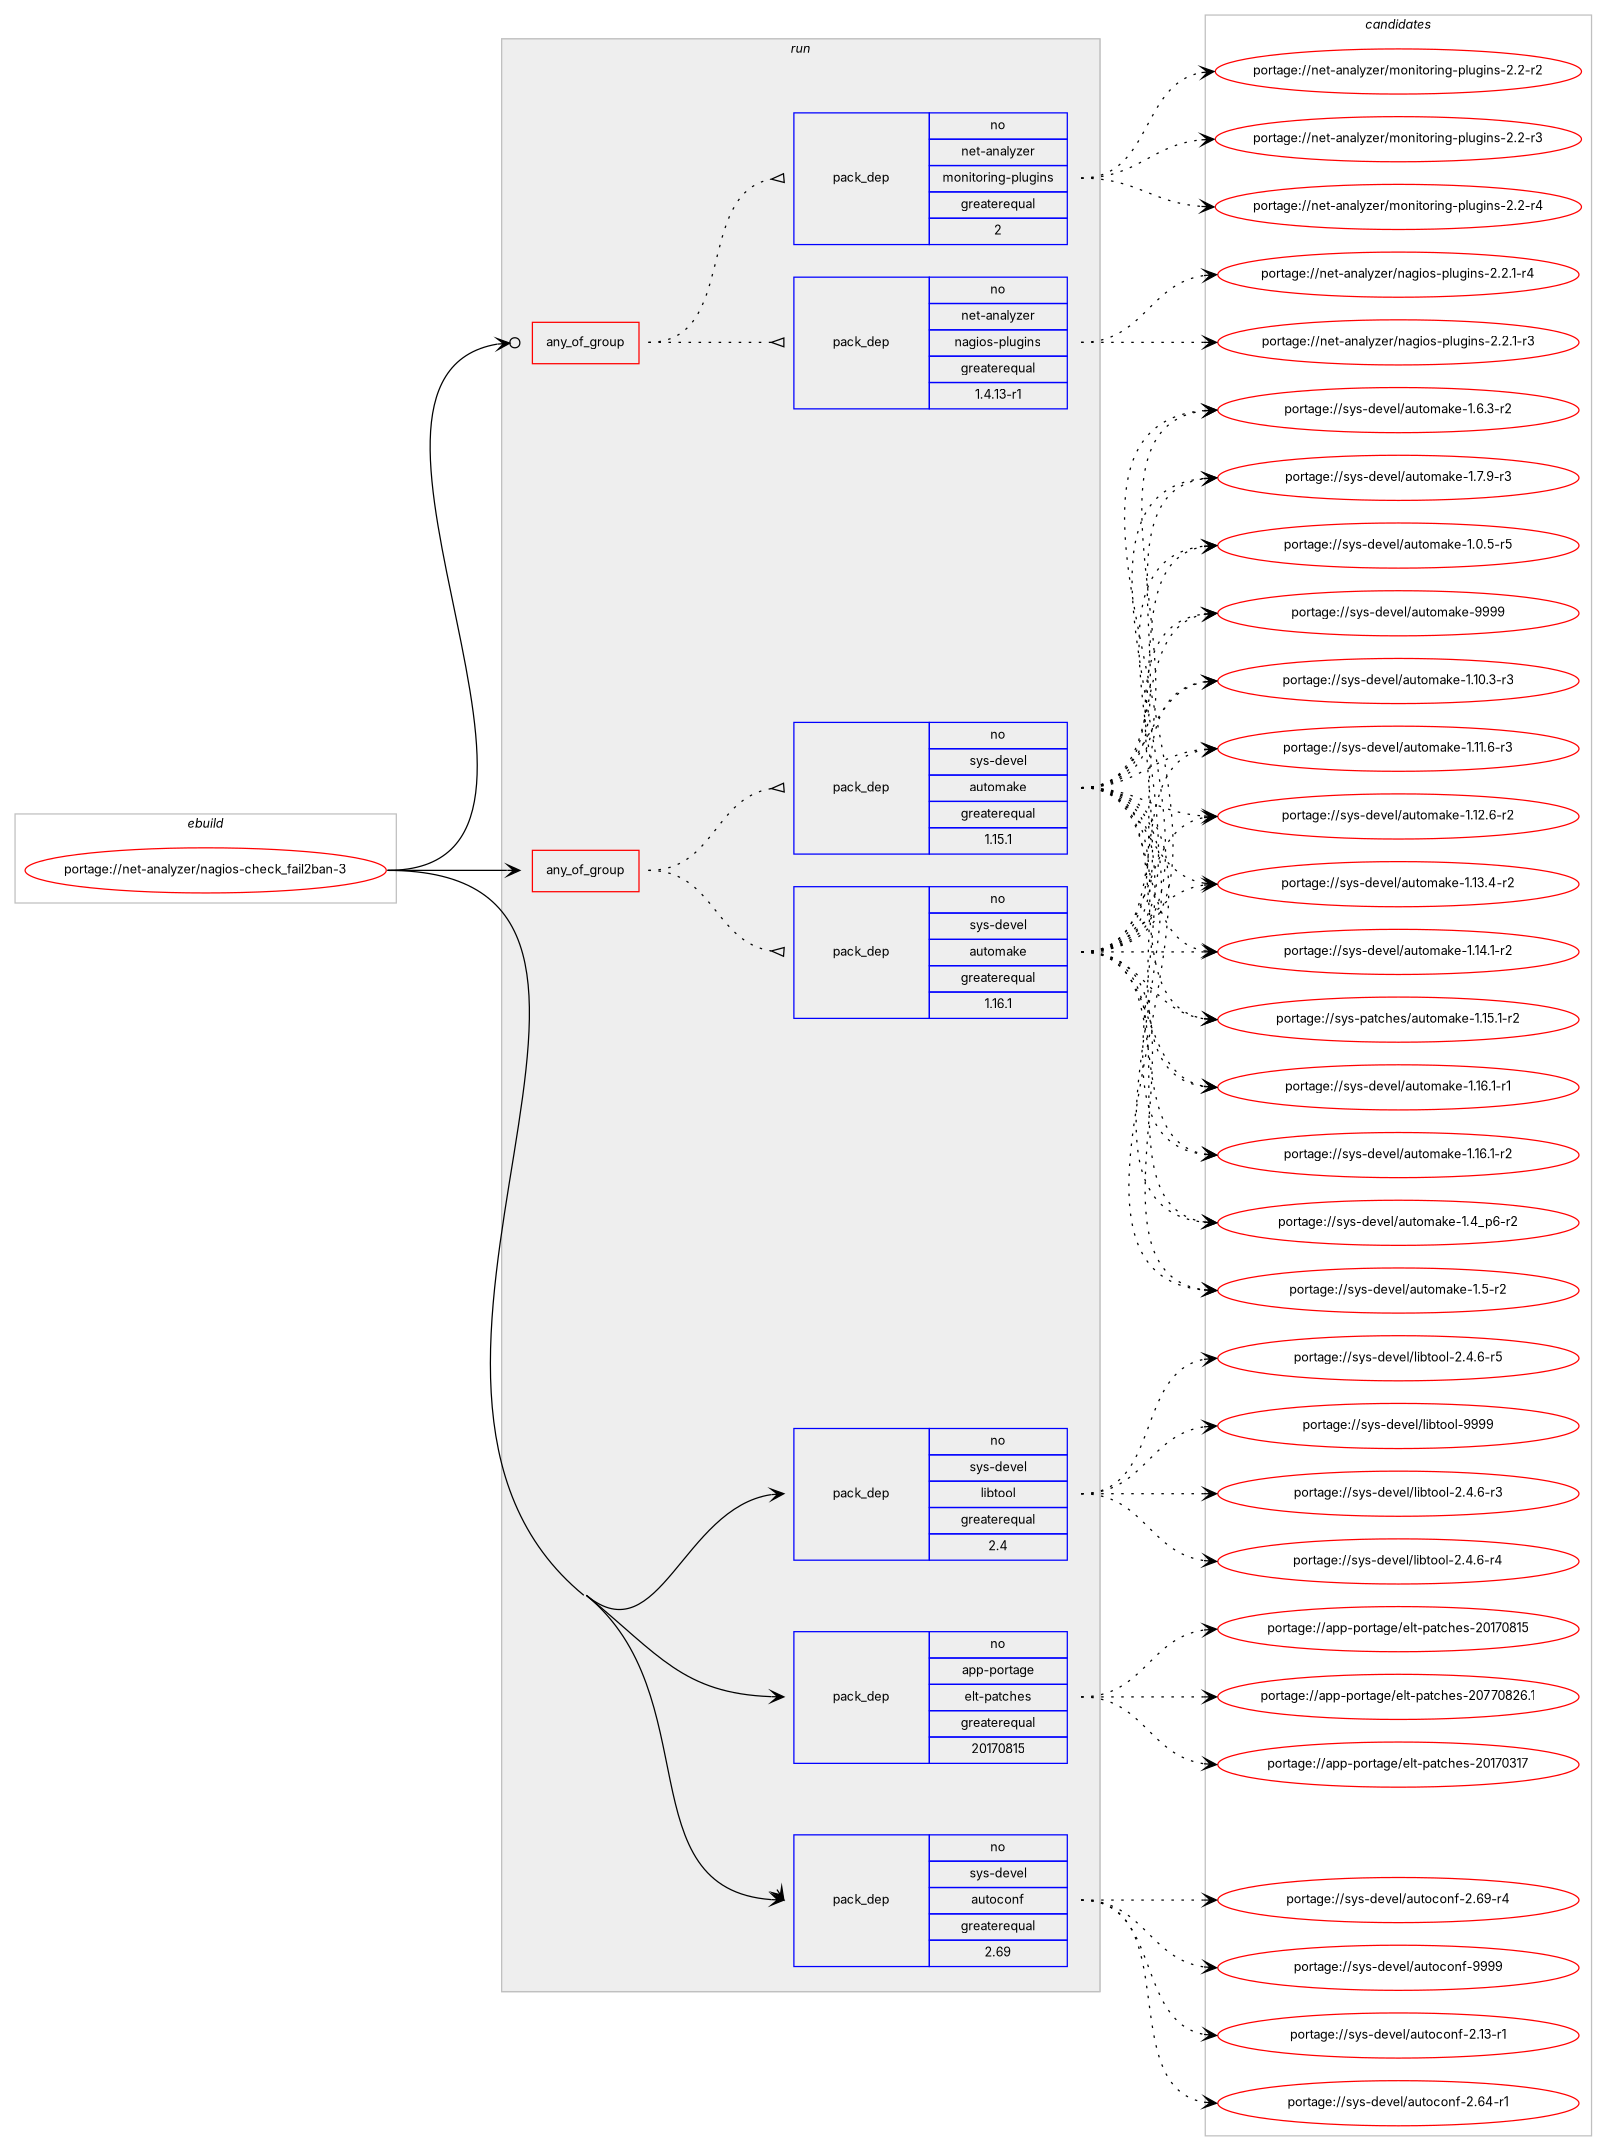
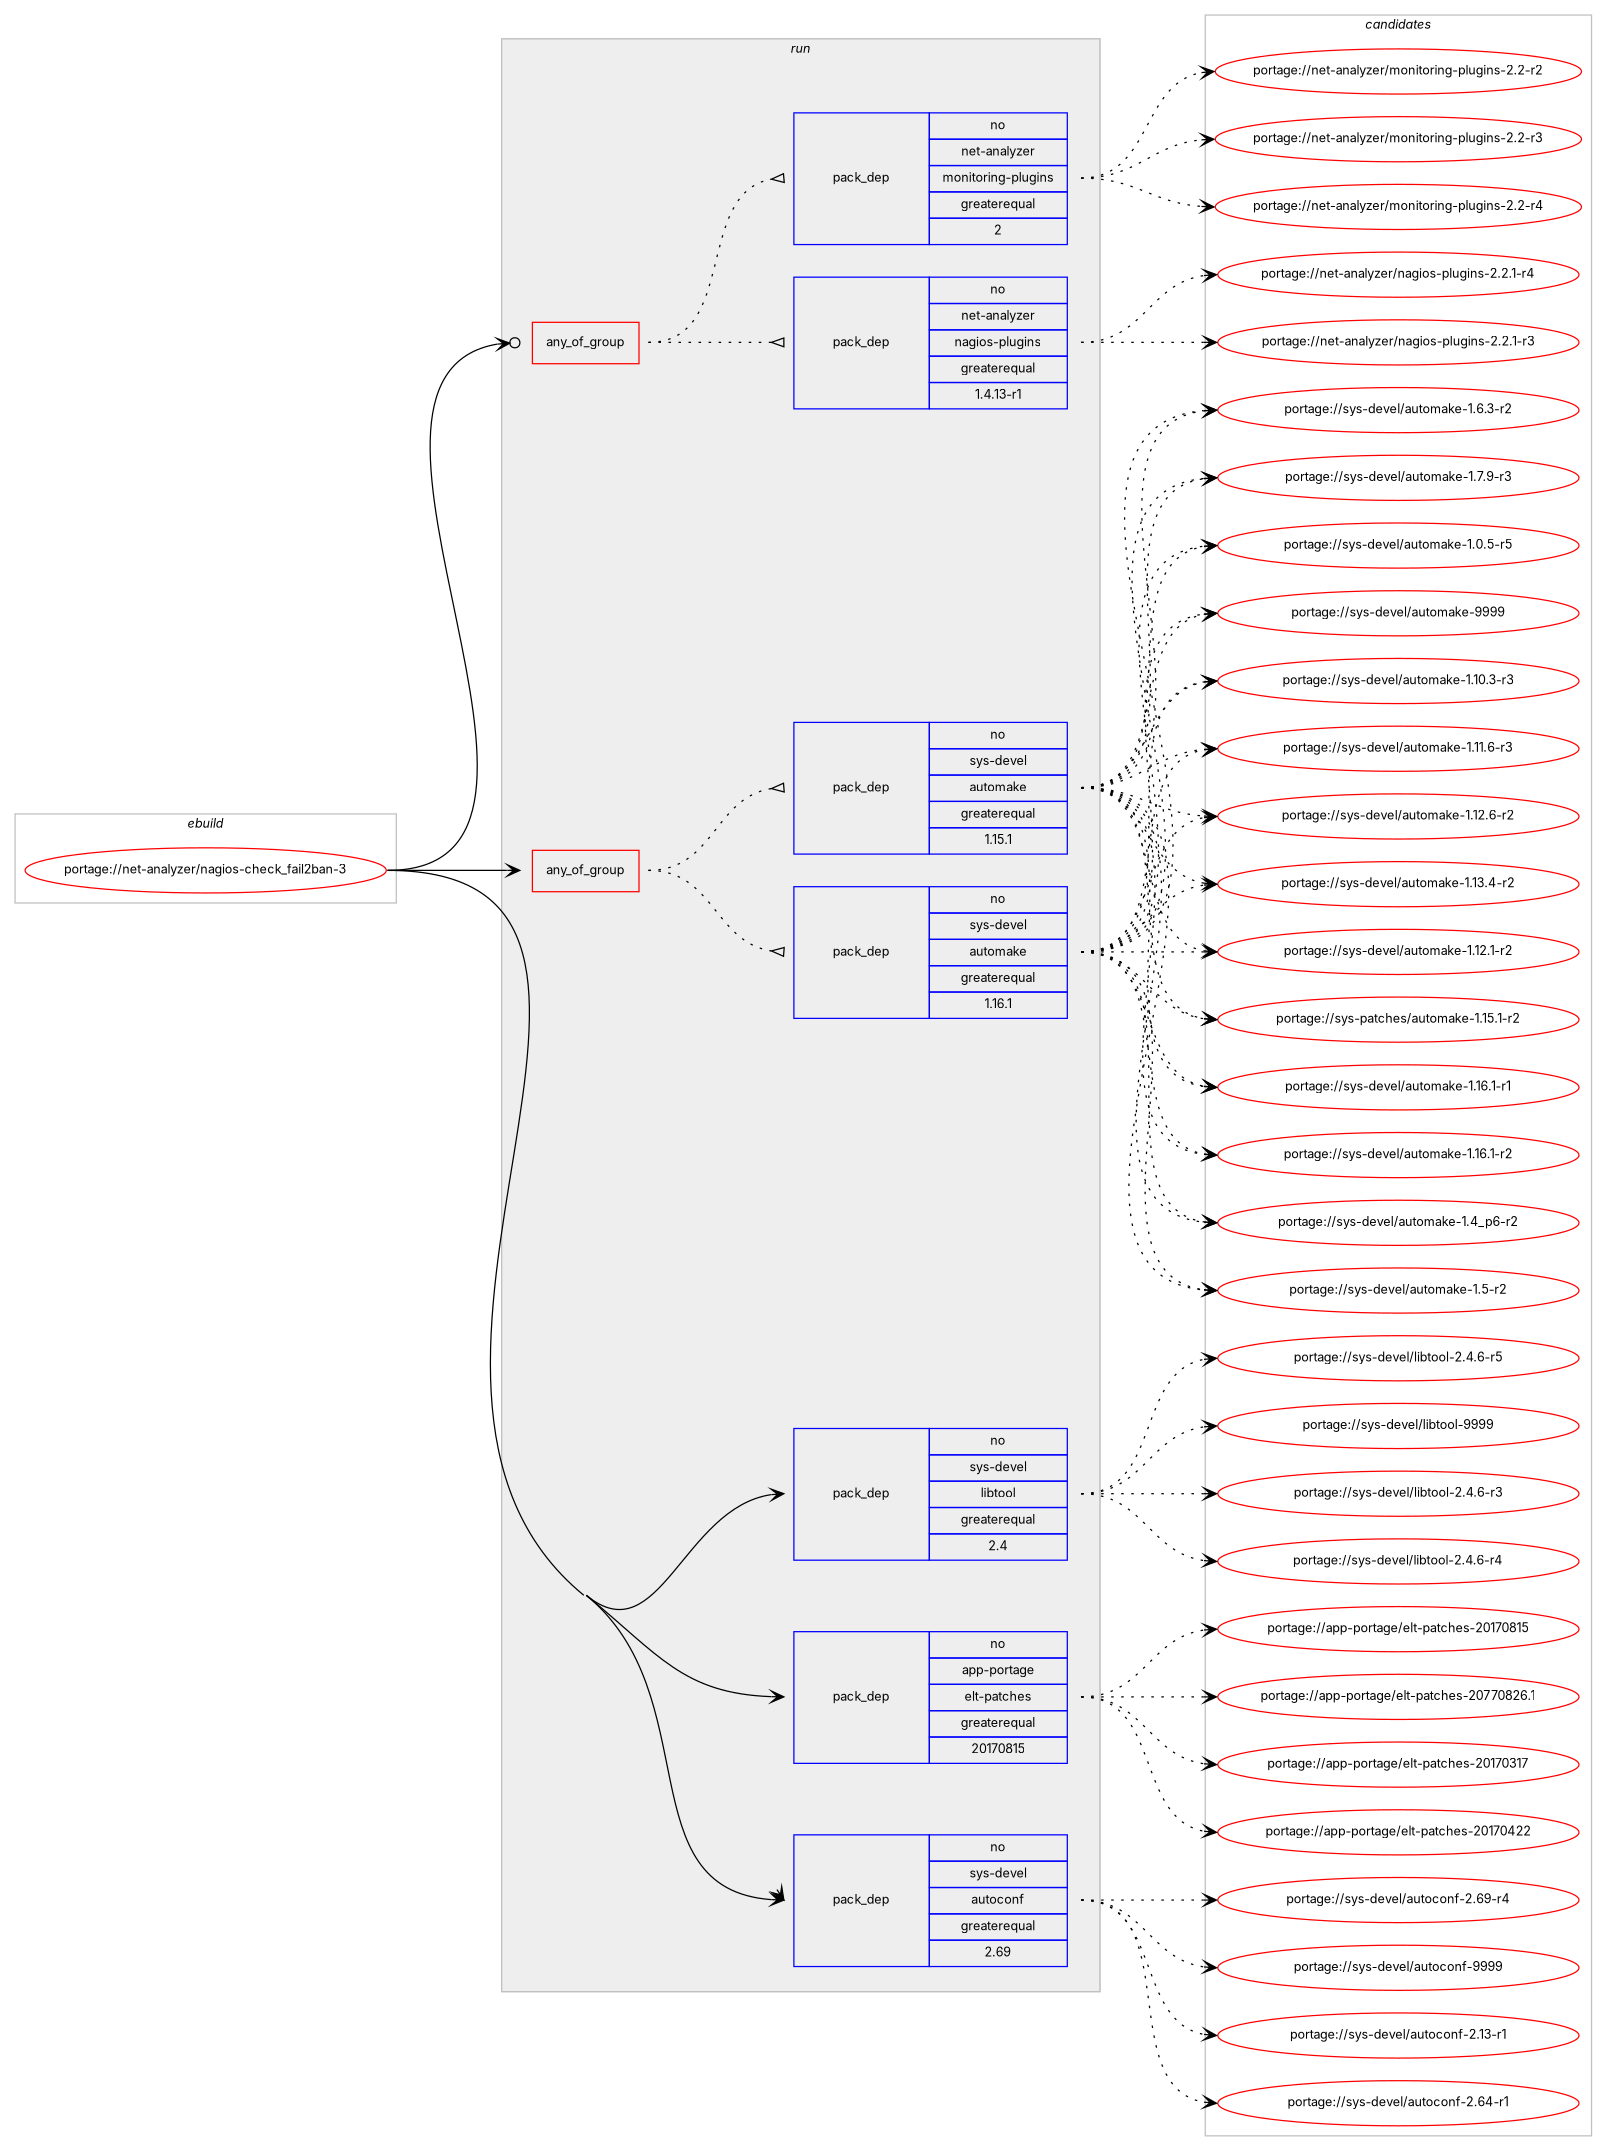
(1398, 952) -> (1398, 952)
none -> (1398, 1832)
